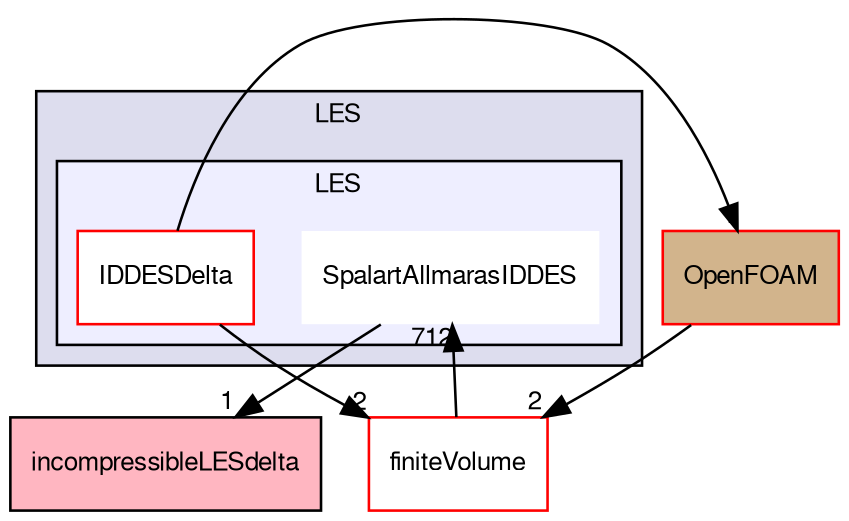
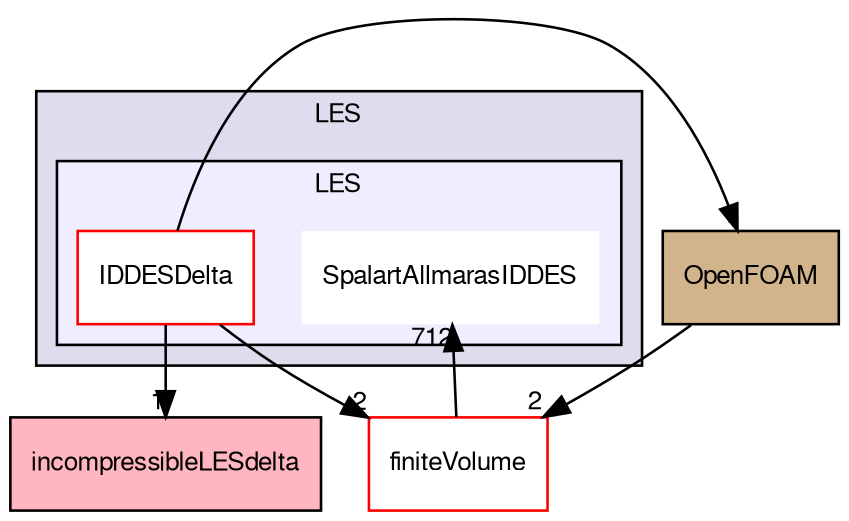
(751, 278) -> (751, 278)
(320, 363) -> (166, 358)
